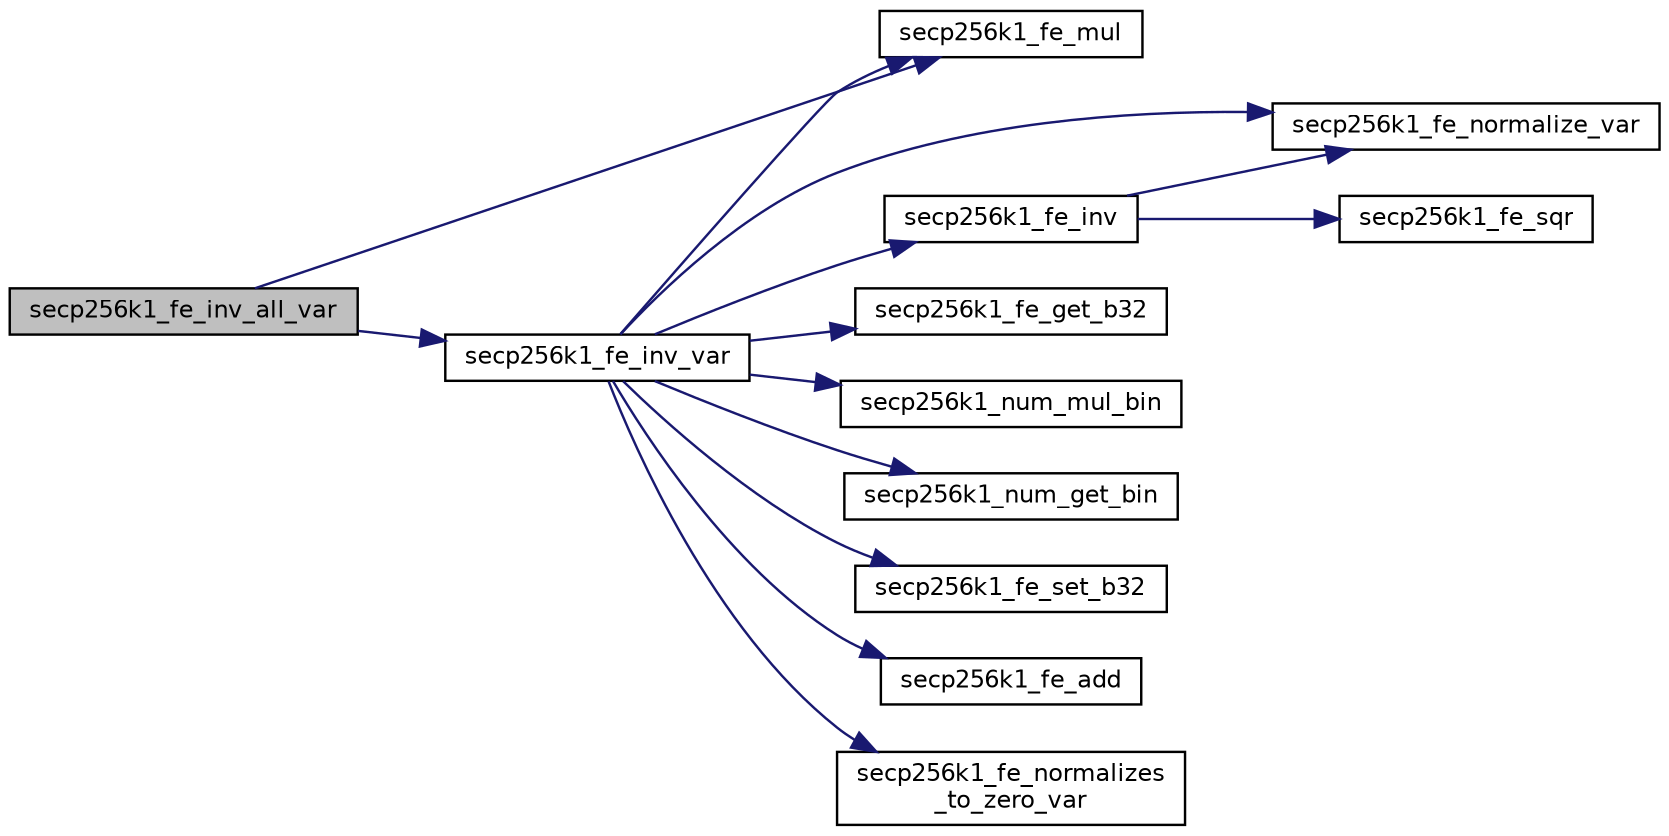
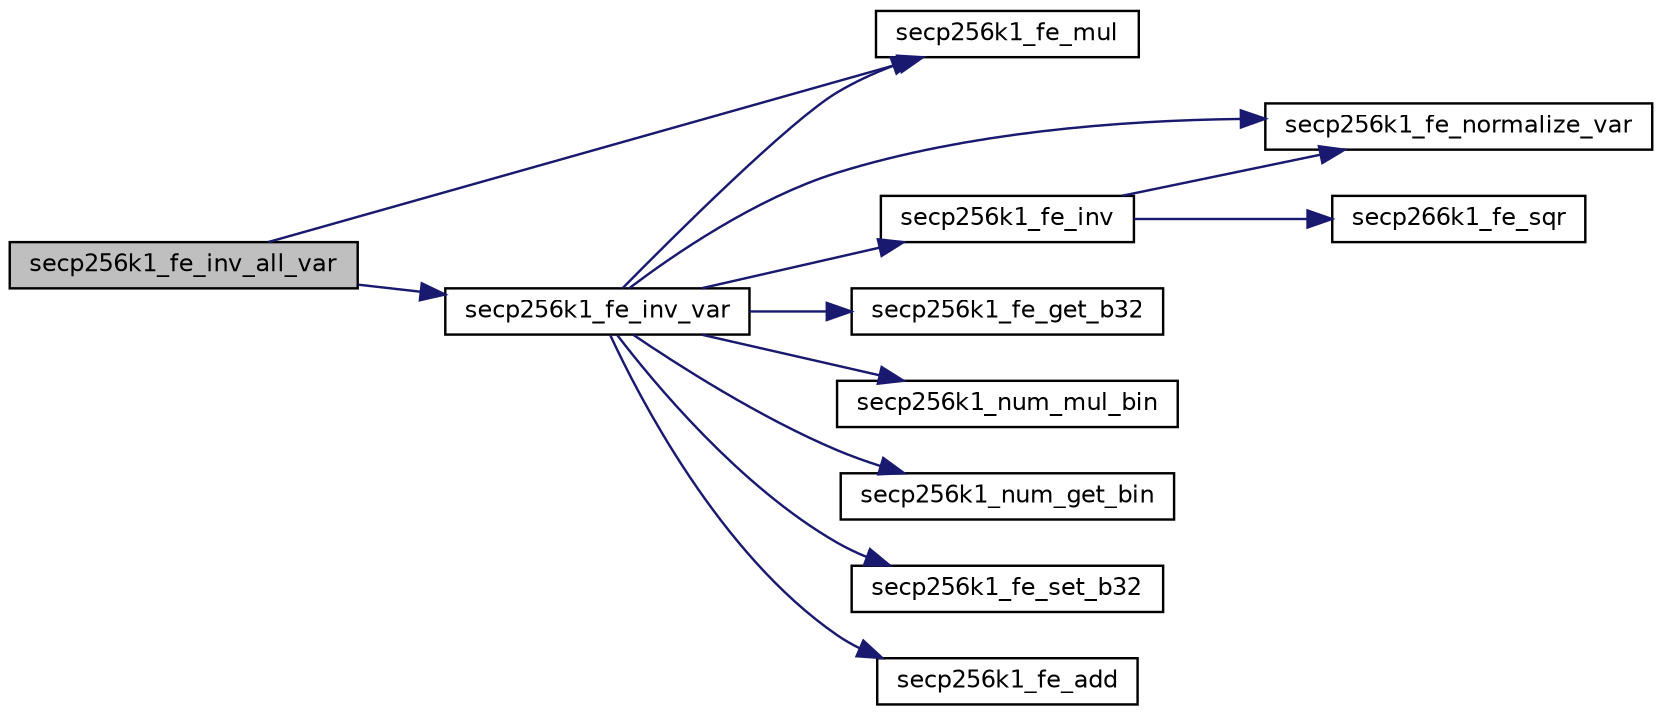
(1466, 219) -> (1459, 219)
(1011, 788) -> none
